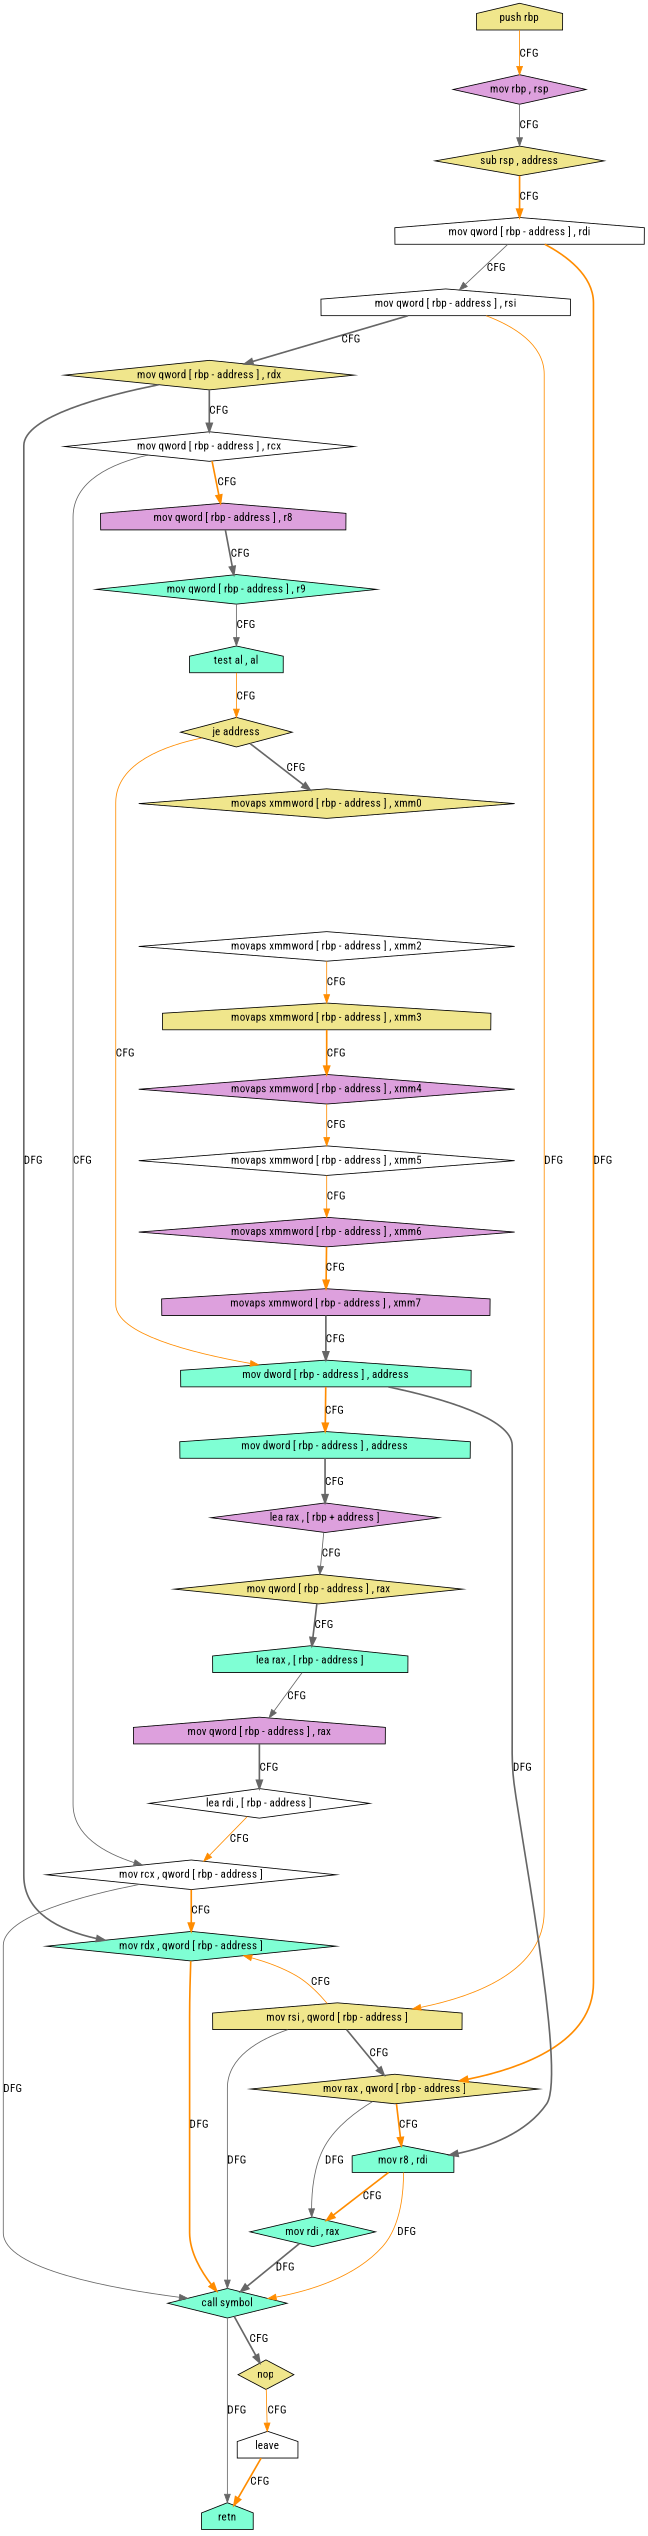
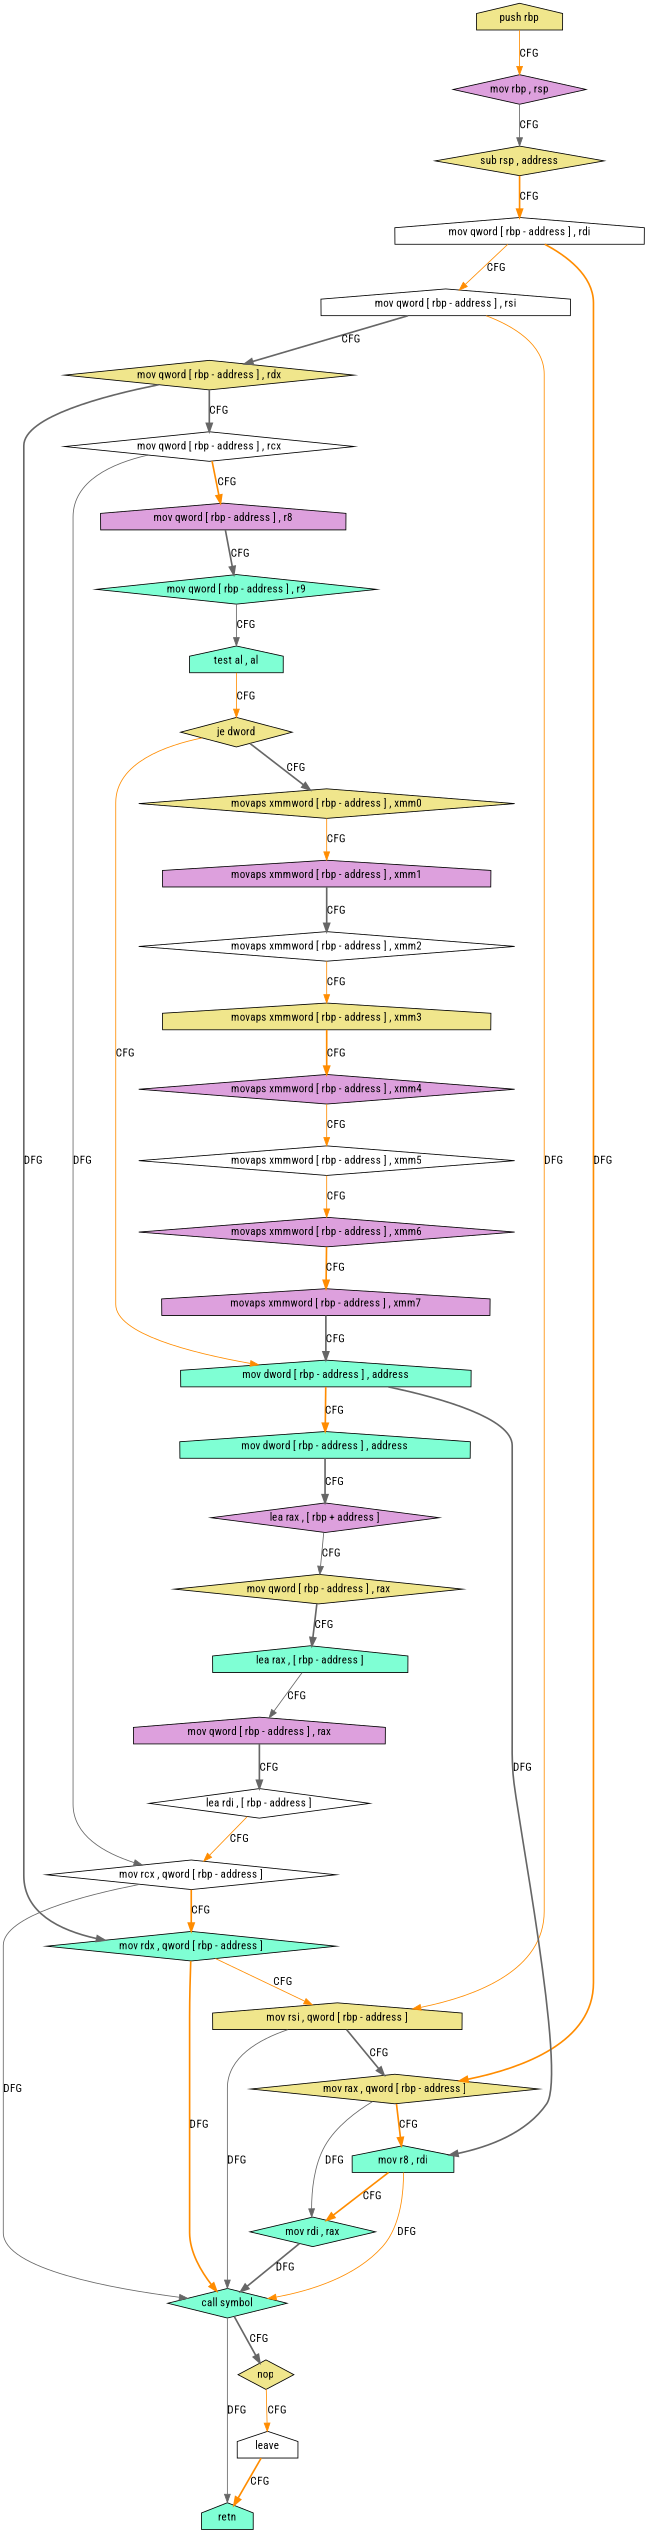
(487, 264) -> (487, 264)
(236, 732) -> (236, 732)
none -> (327, 875)
(83, 1161) -> (83, 1161)
(293, 1974) -> (260, 1980)
